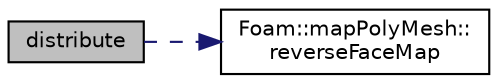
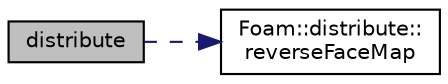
(355, 42) -> (330, 42)
